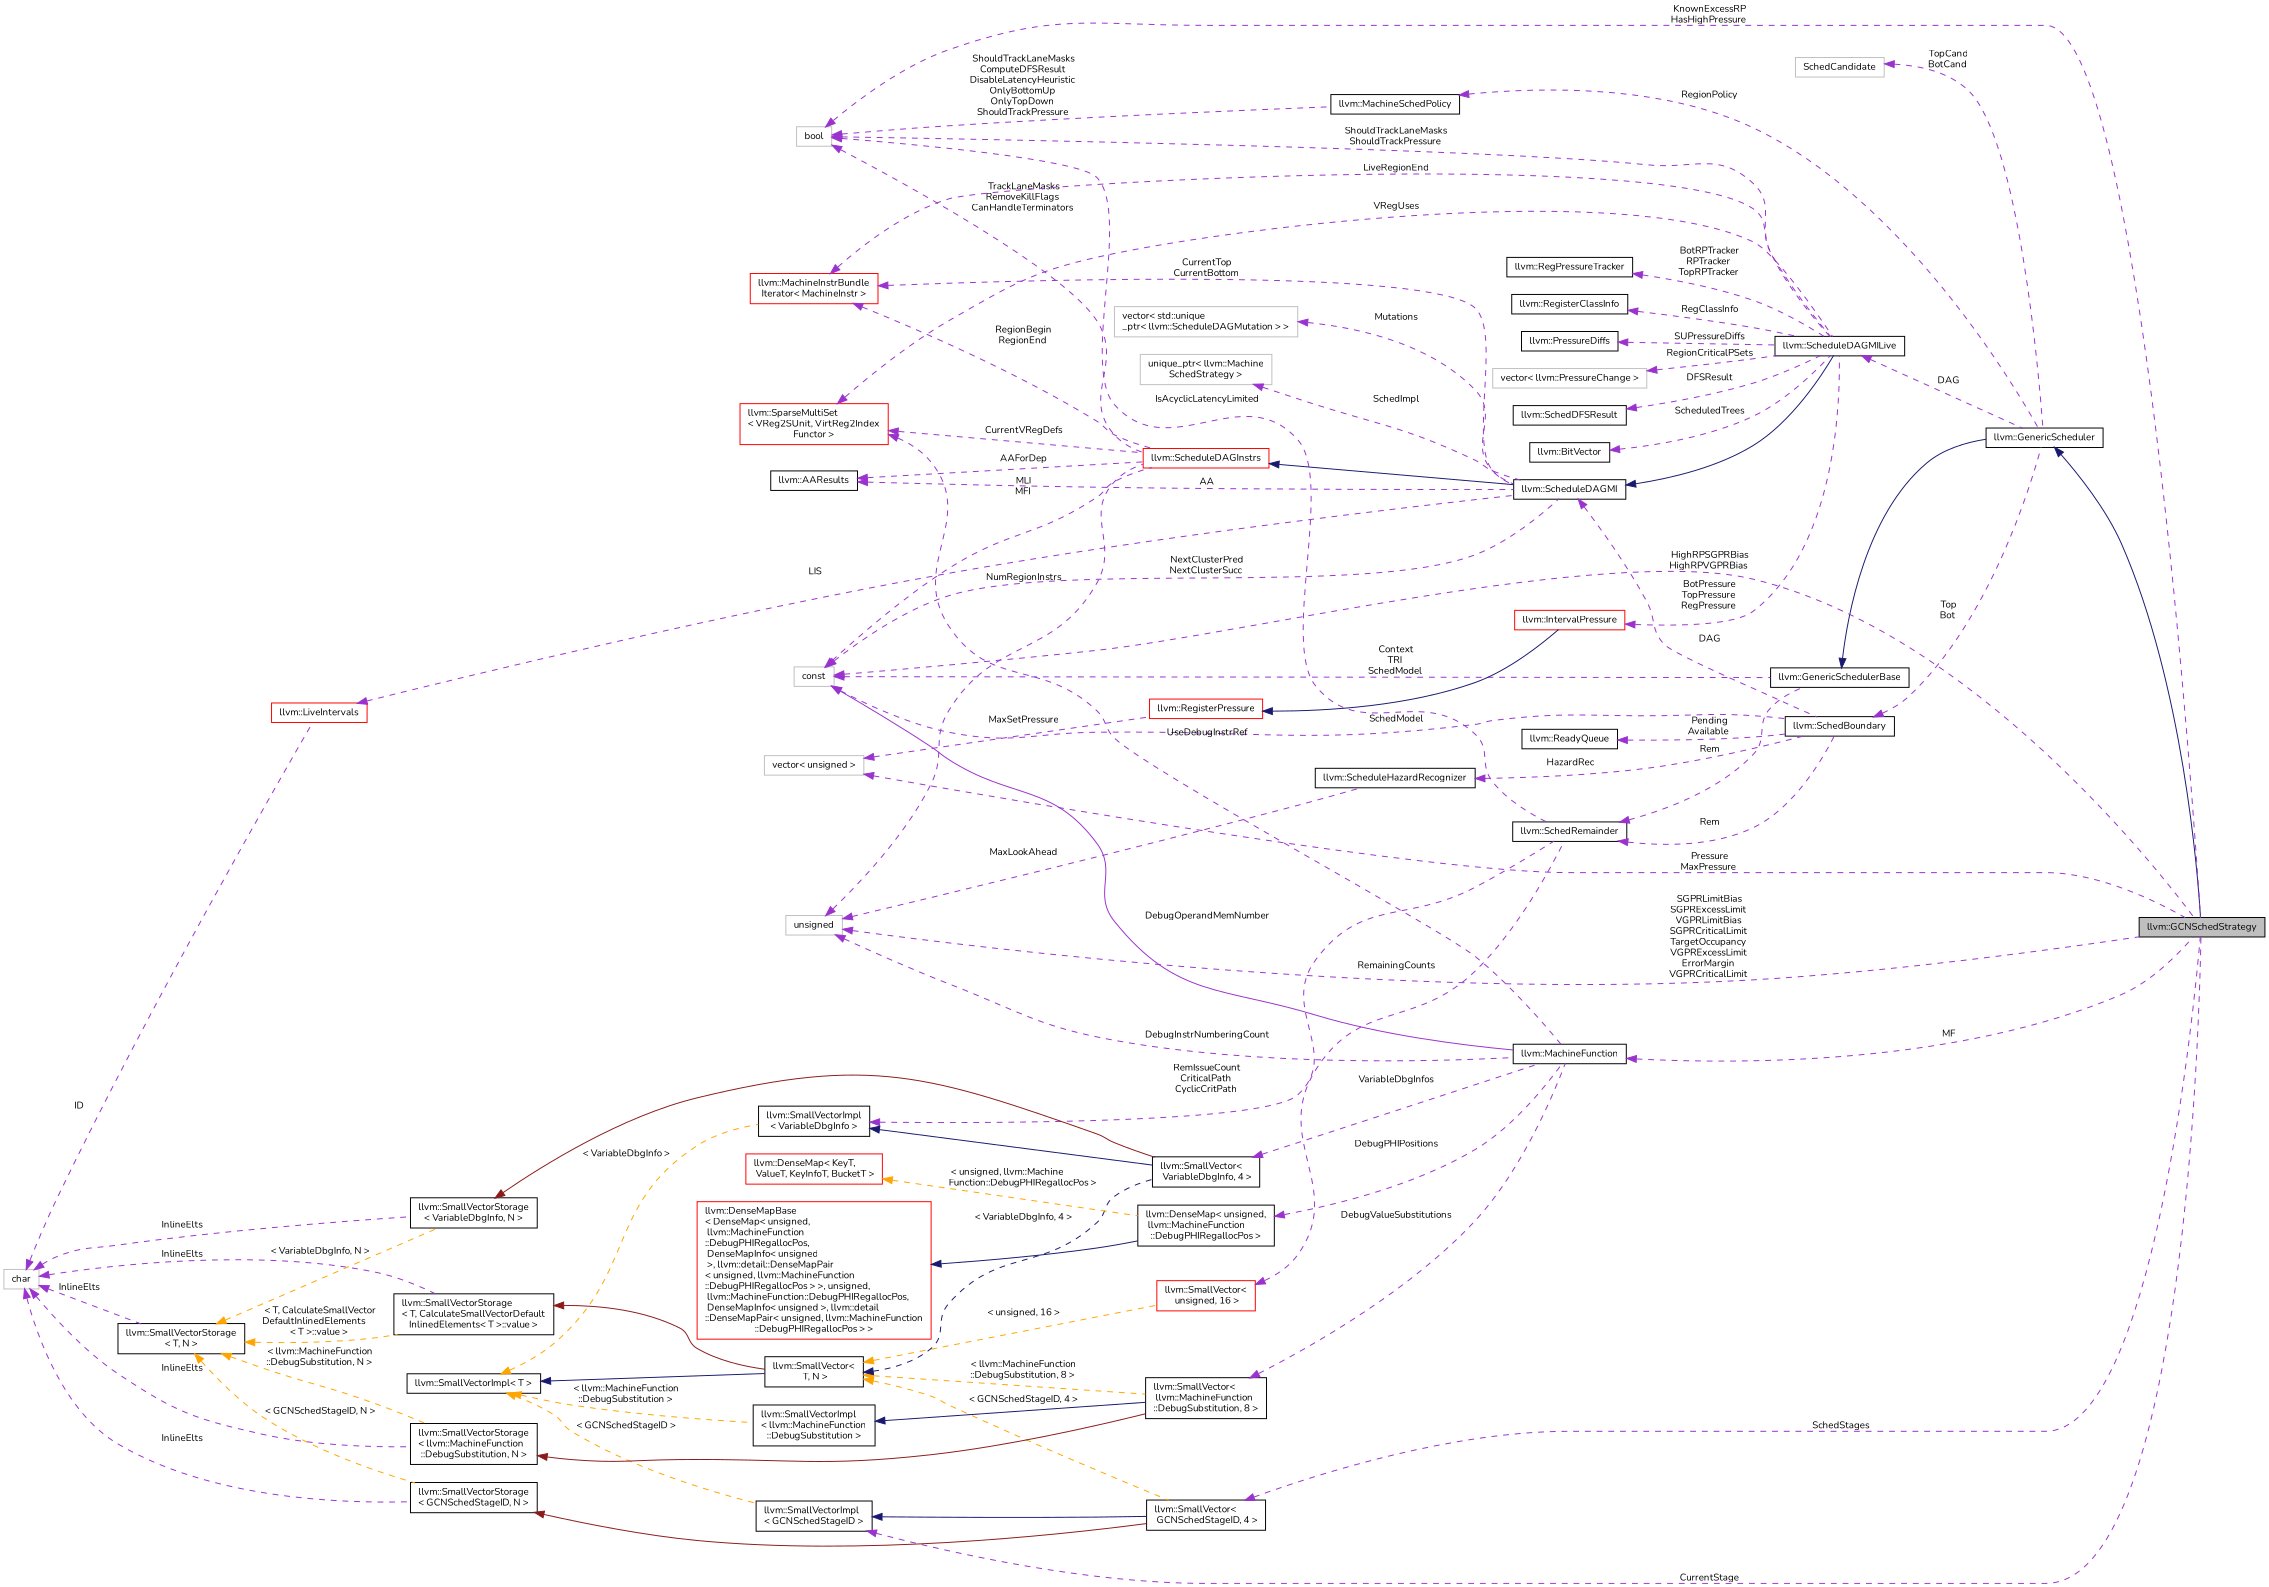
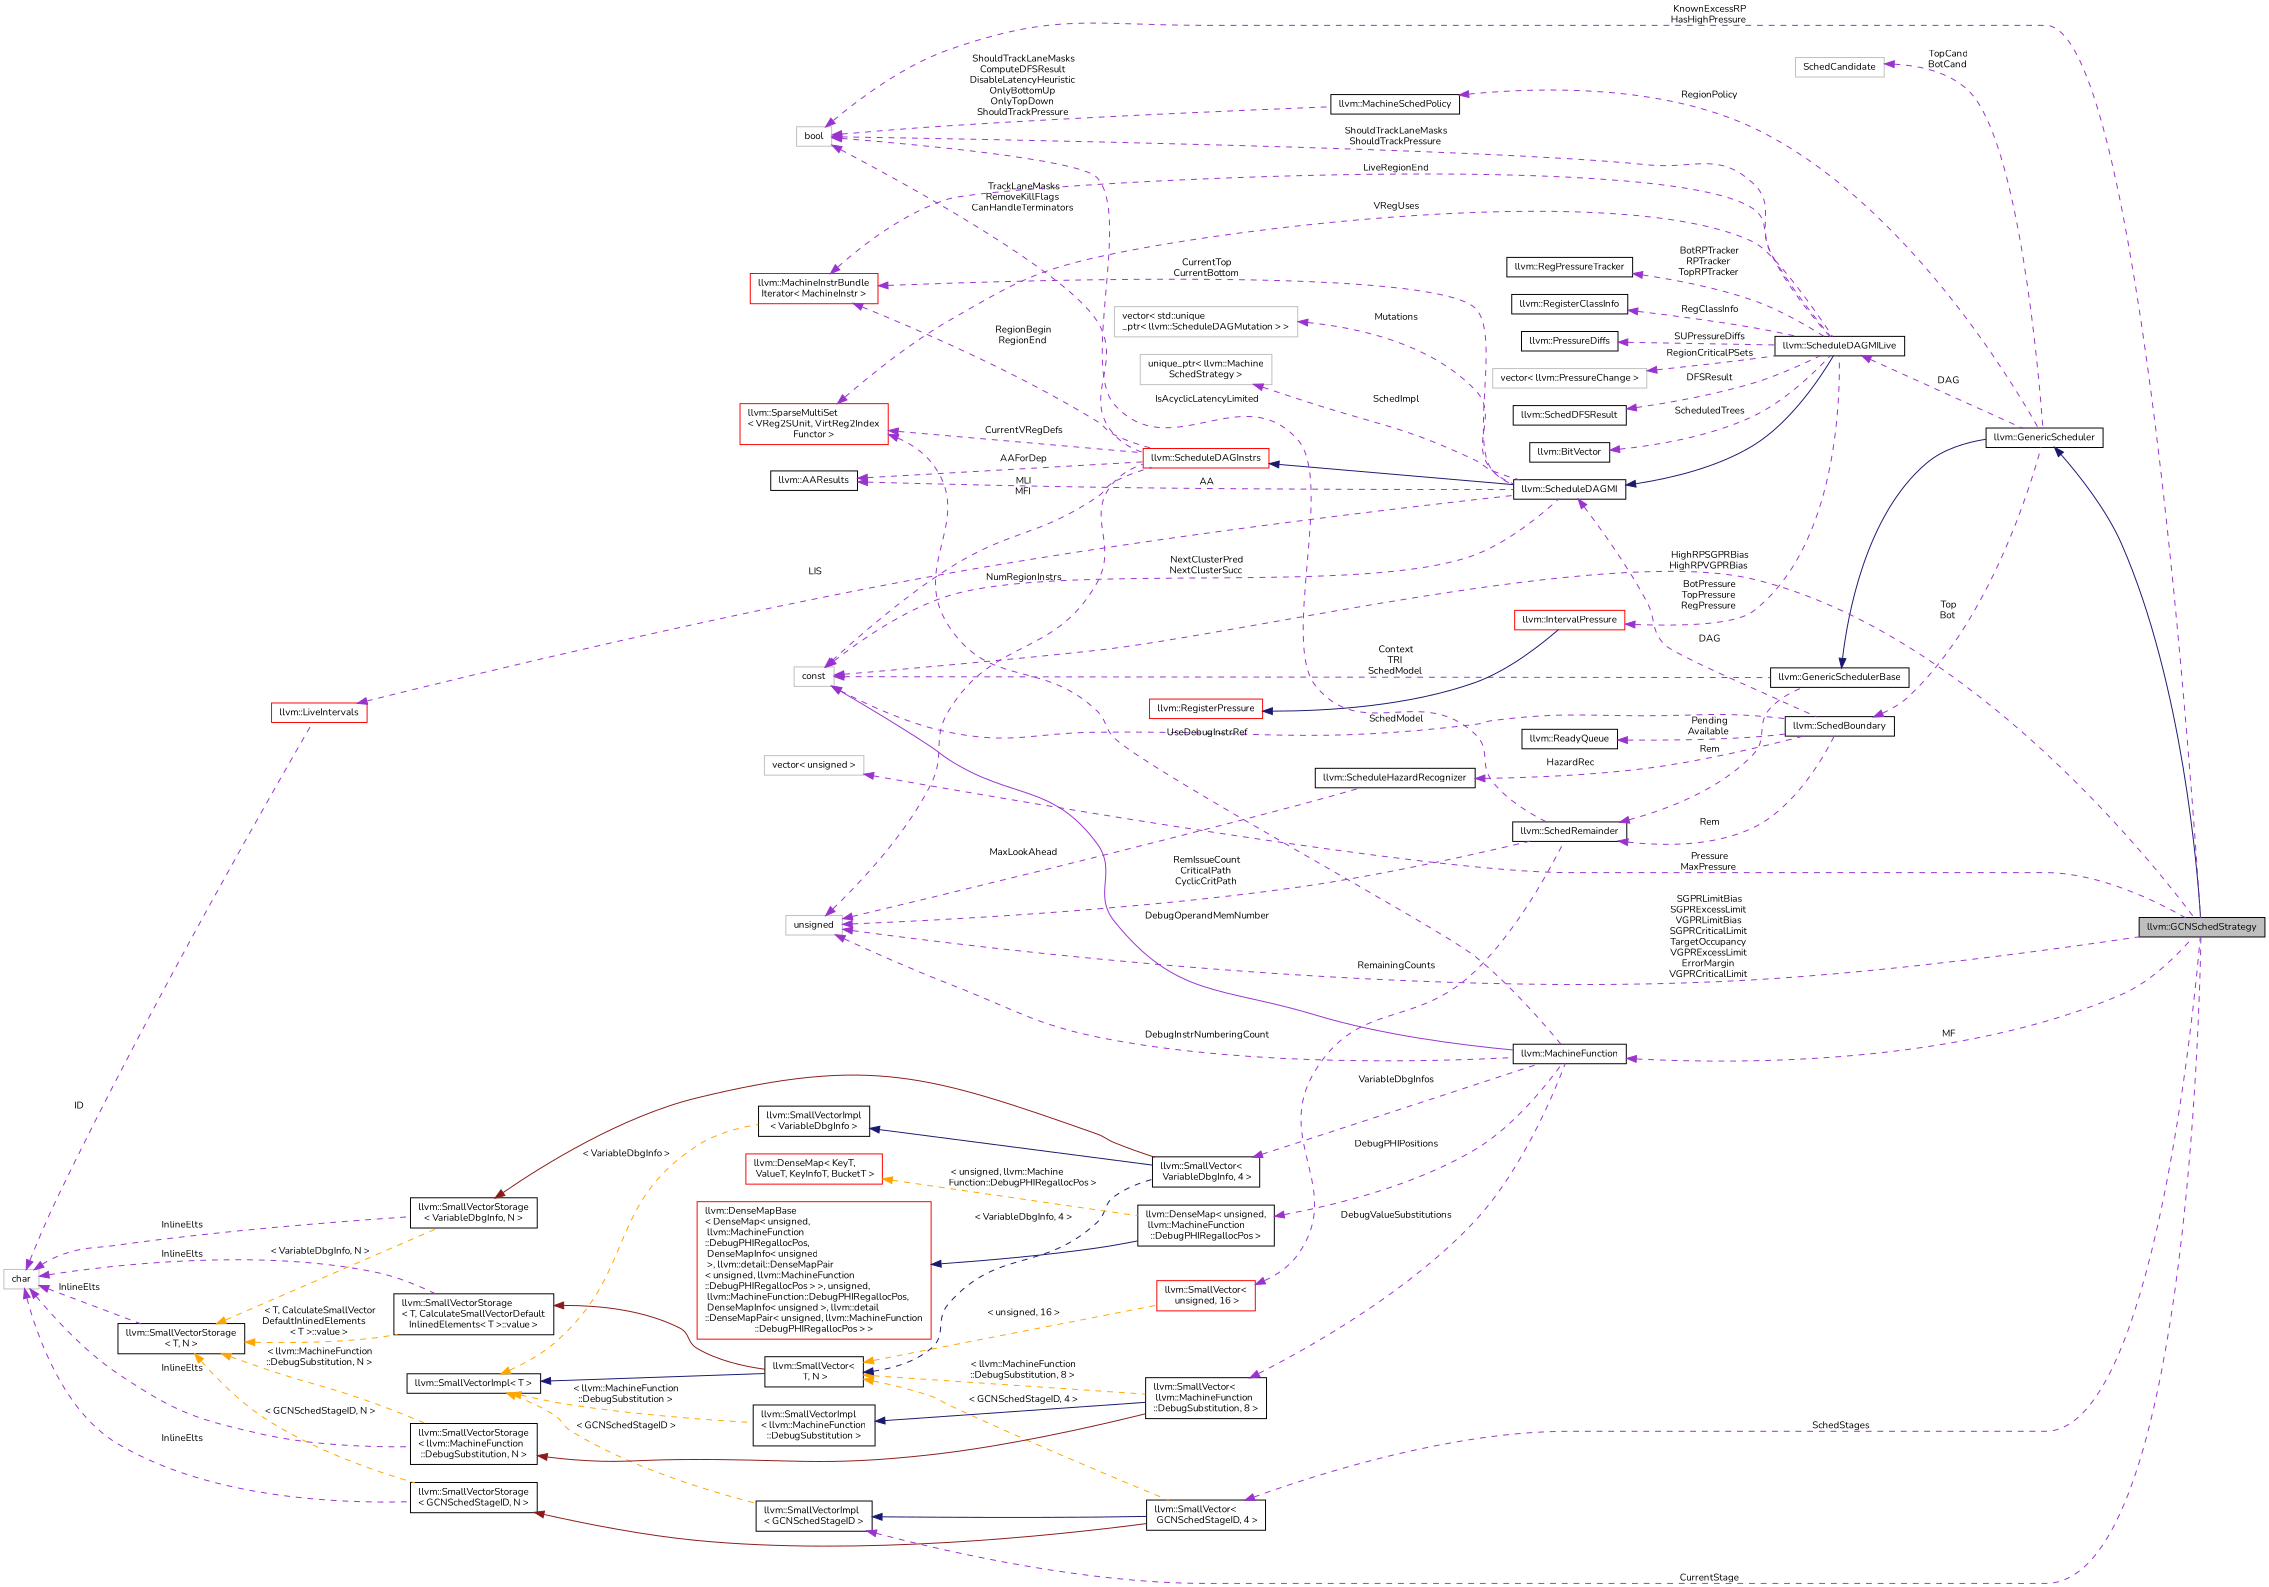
(970, 743) -> none
(1295, 1096) -> (1194, 900)
